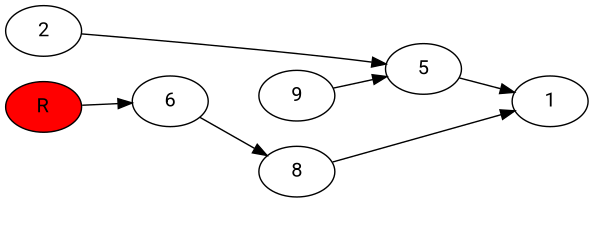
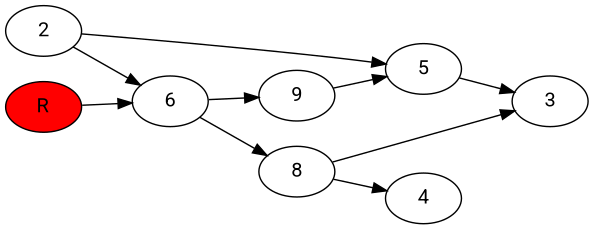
none -> (101, 62)
none -> (227, 99)
(550, 101) -> (550, 101)
none -> (423, 198)
